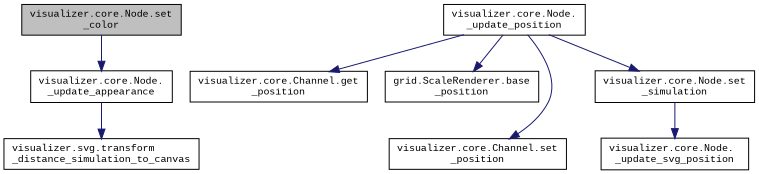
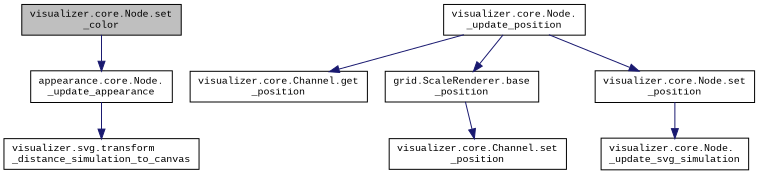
(102, 87) -> (102, 87)
(675, 87) -> (675, 87)
(552, 88) -> (469, 115)
(675, 154) -> (675, 154)
